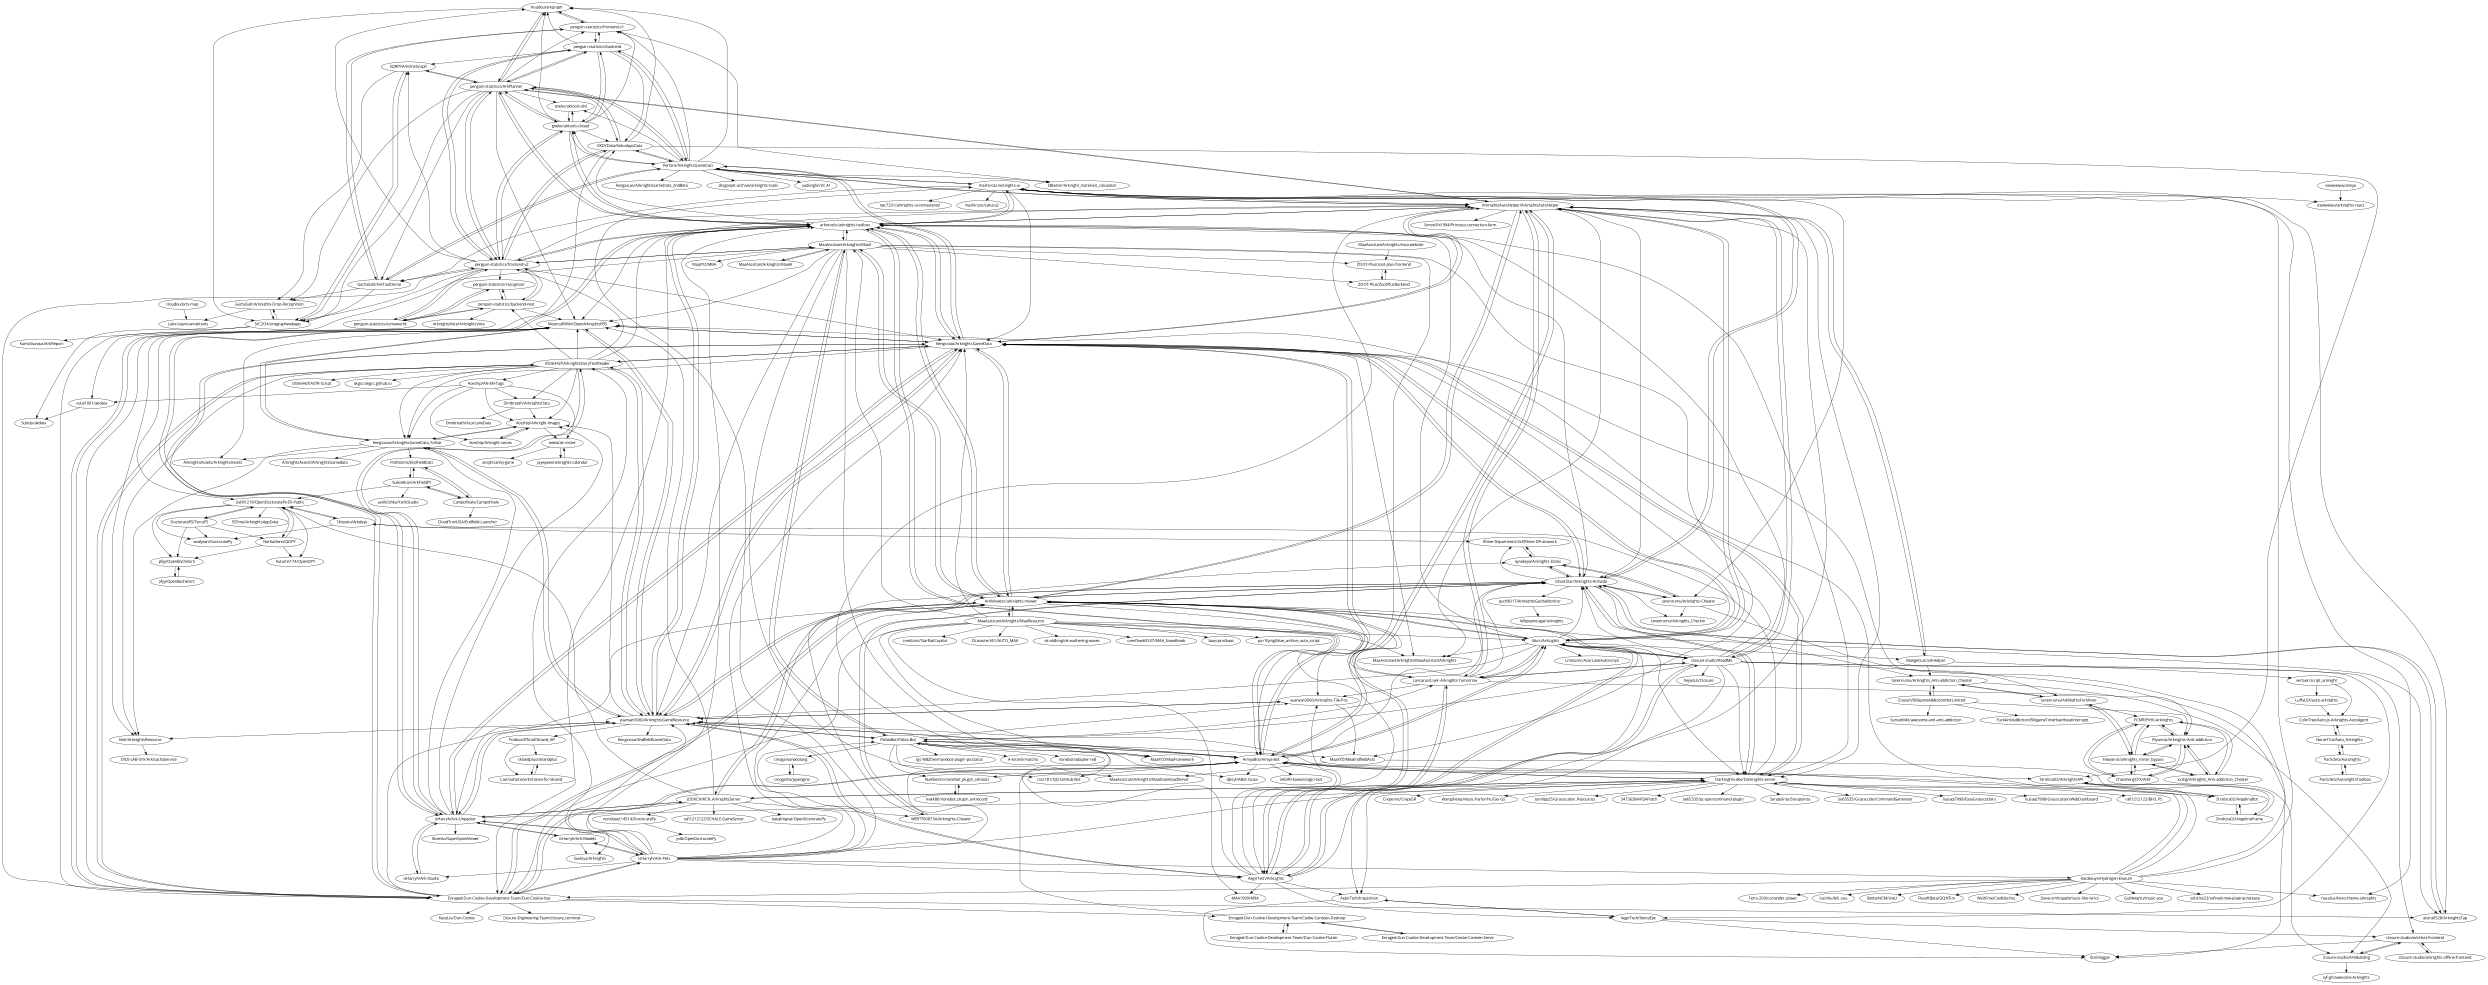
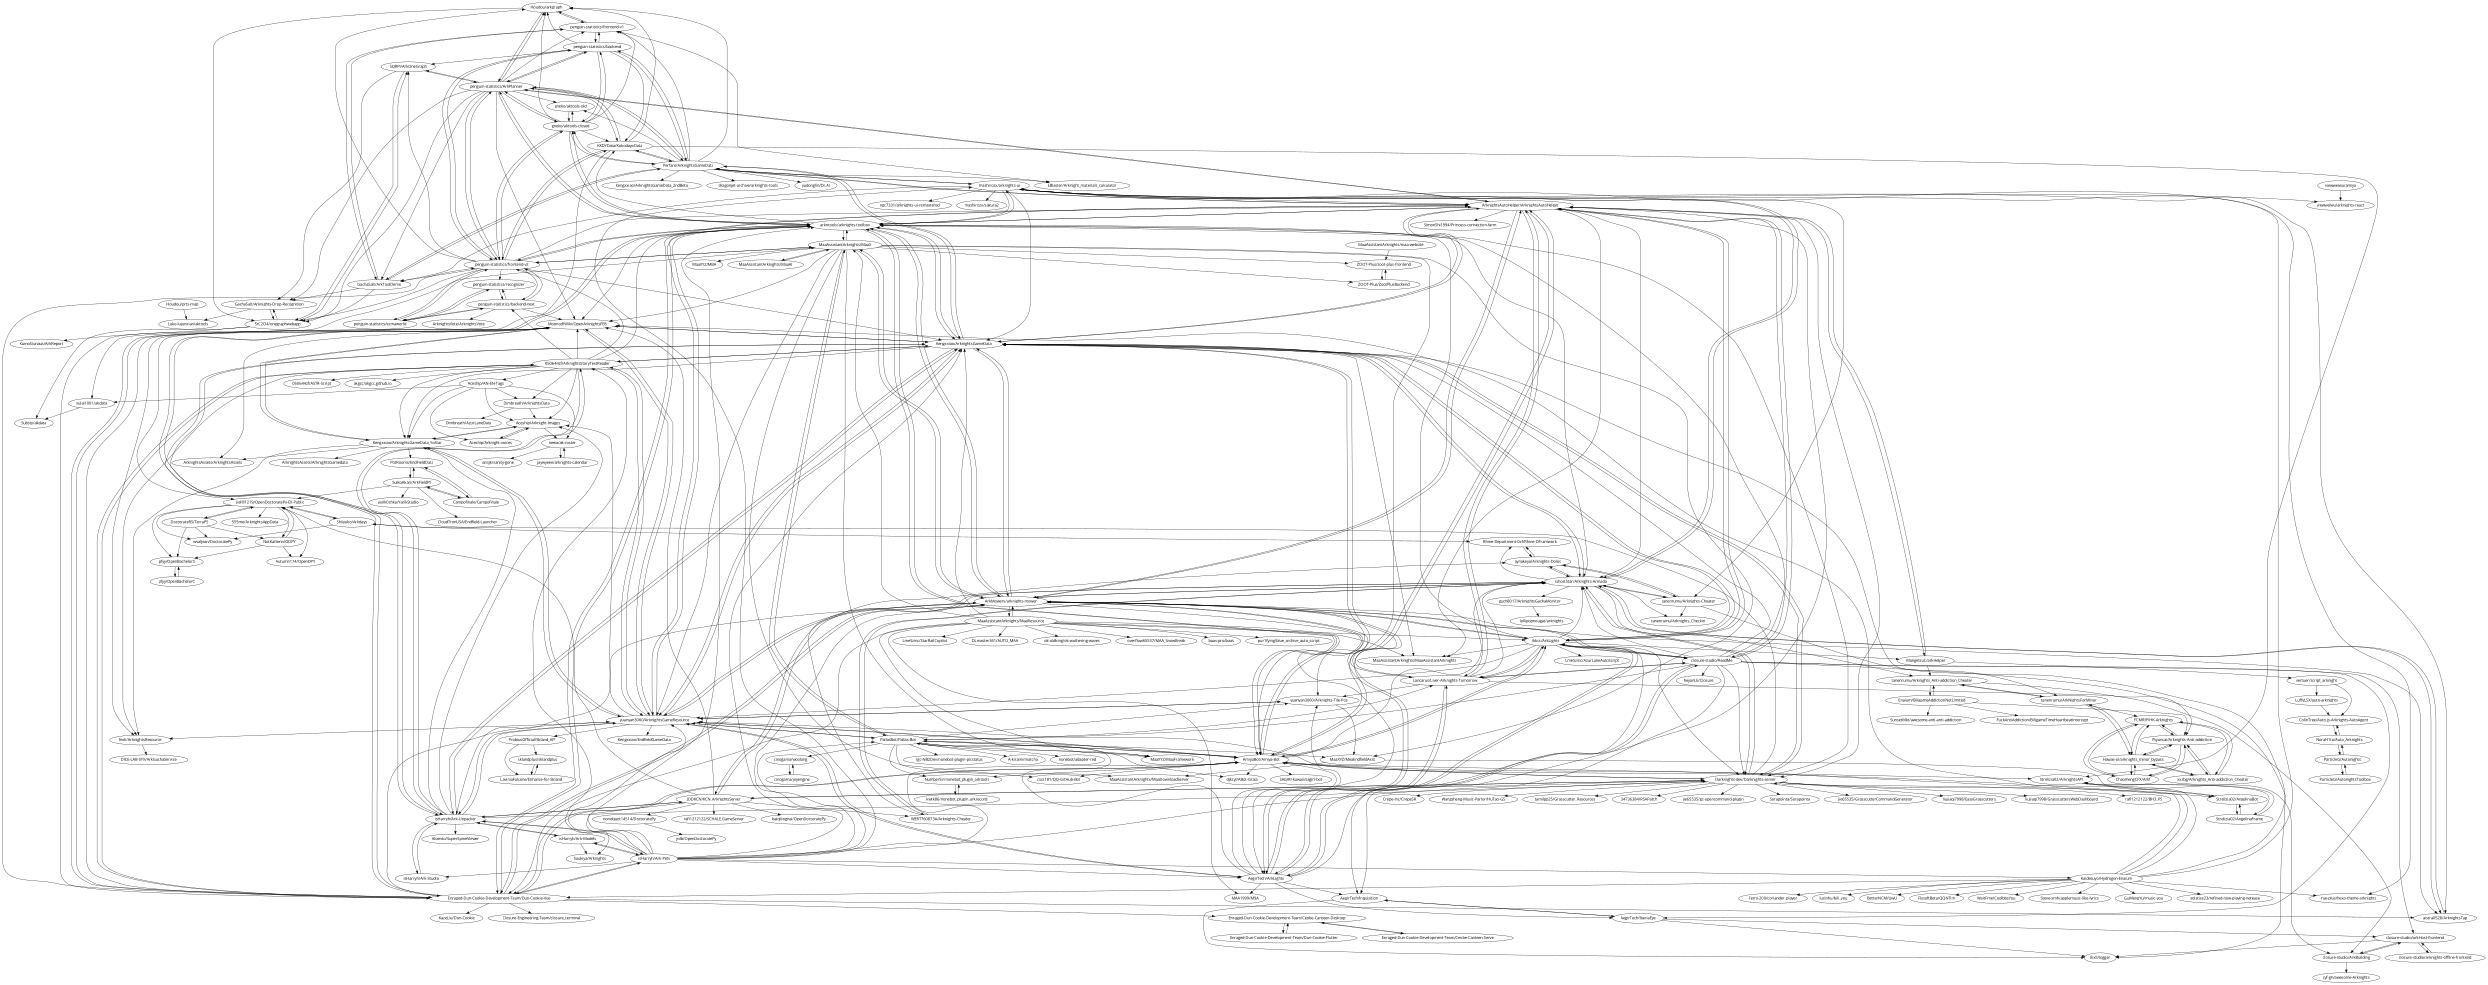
(472, 511) -> (436, 503)
(879, 555) -> (673, 314)
